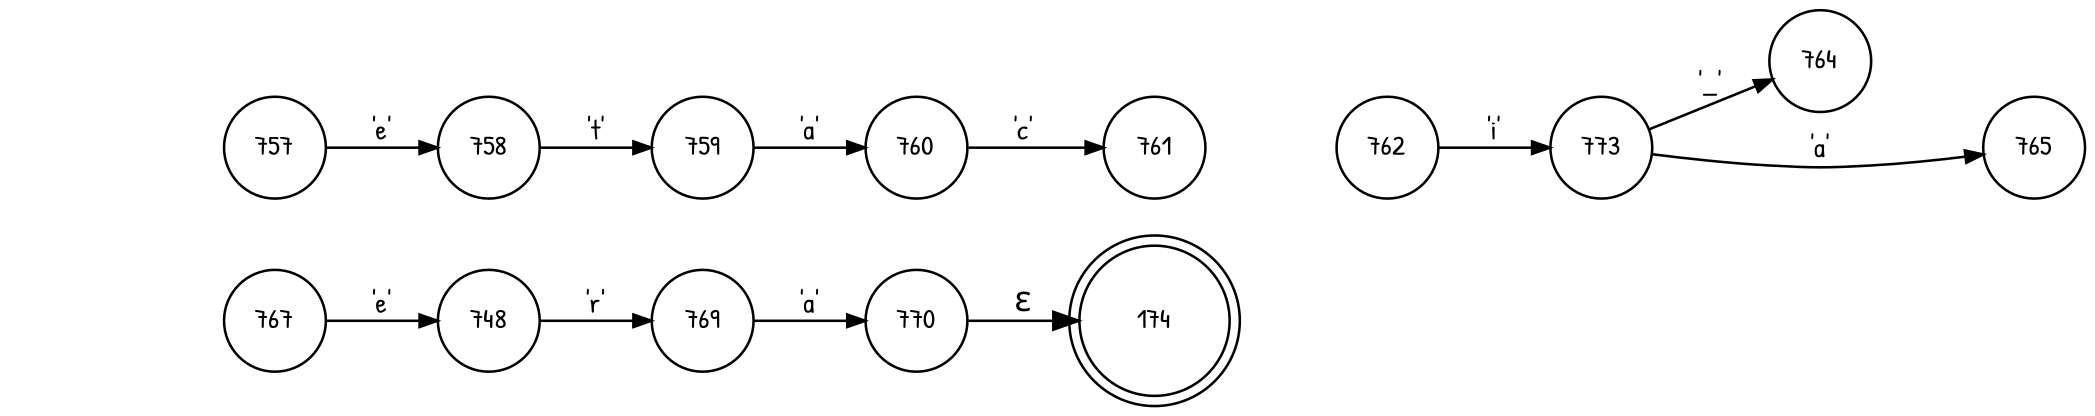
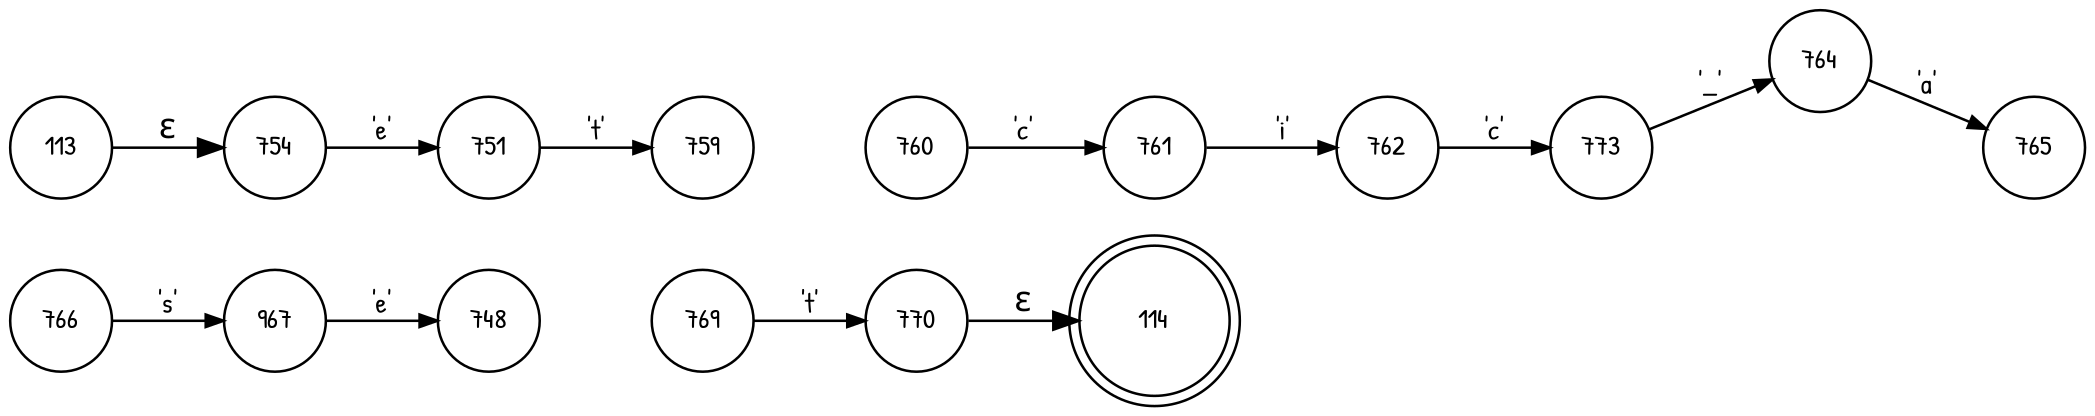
(1494, 132) -> (1494, 132)
none -> (61, 148)
(275, 148) -> (275, 148)
(489, 148) -> (489, 148)
(800, 148) -> none
none -> (1262, 148)
(1809, 167) -> (1919, 101)
(810, 306) -> (810, 306)
none -> (61, 321)
(275, 321) -> (275, 321)
(586, 321) -> none
(1155, 321) -> (1155, 321)
